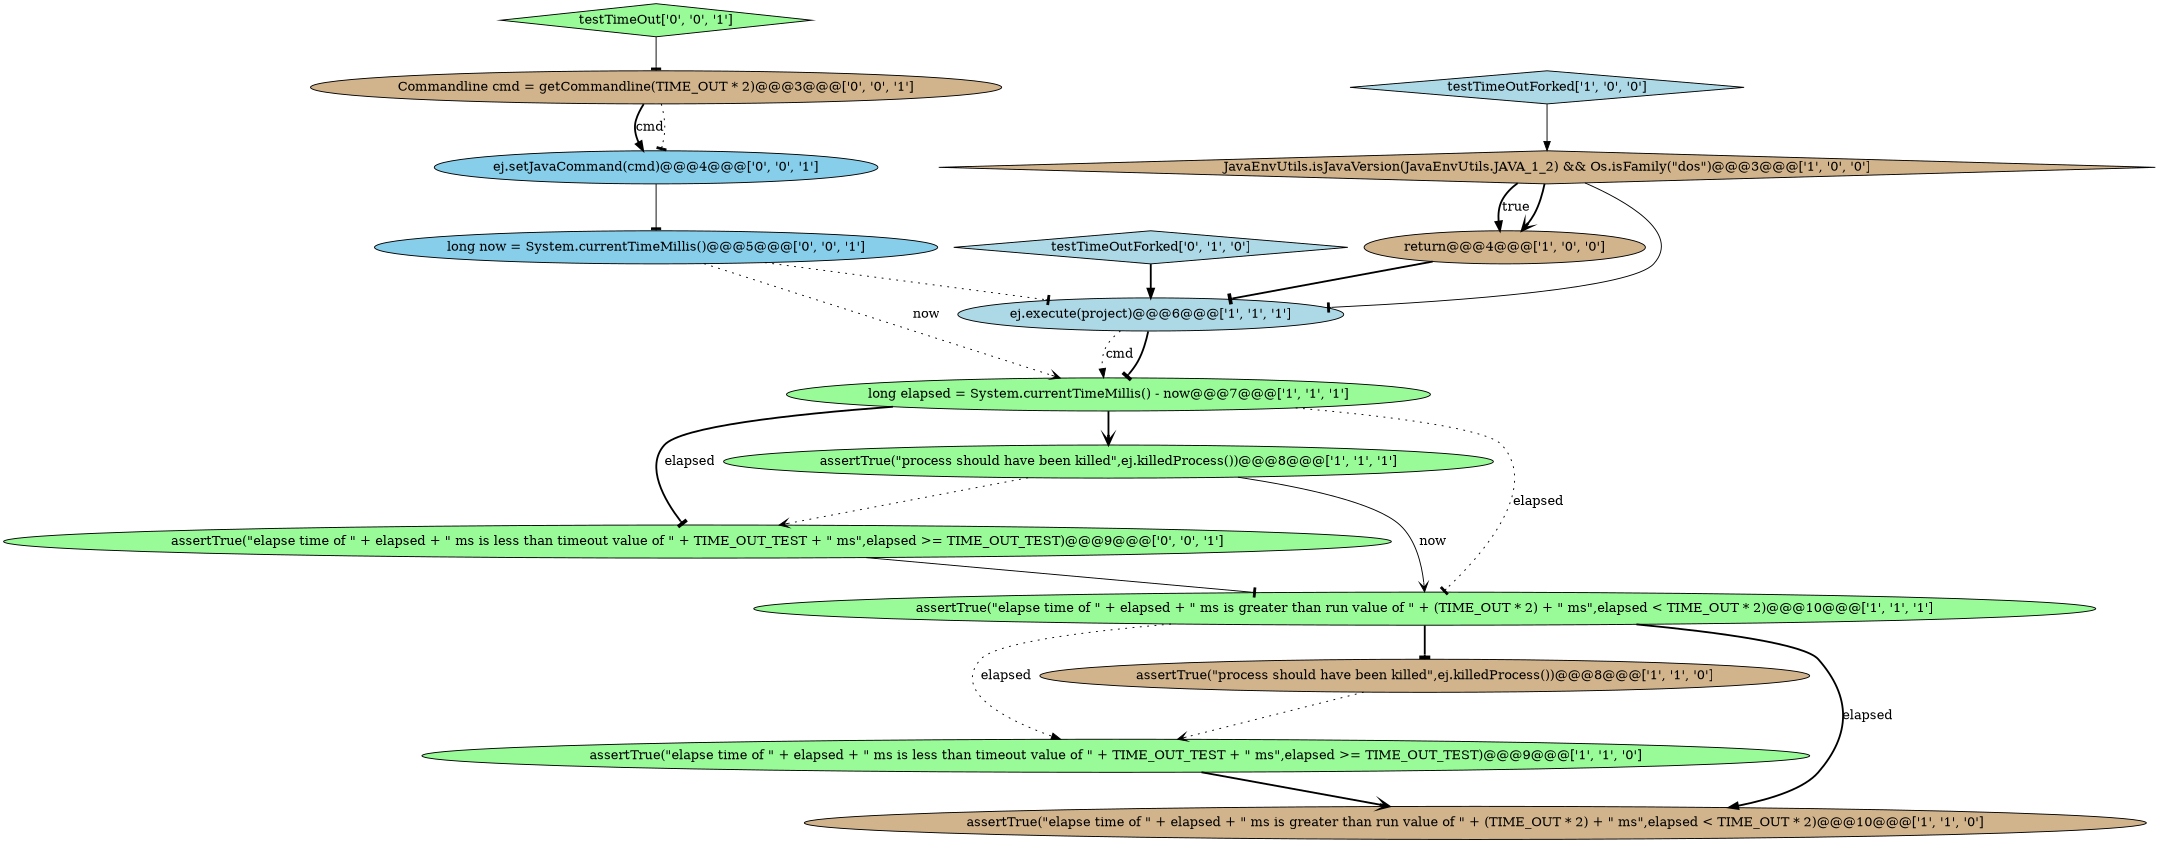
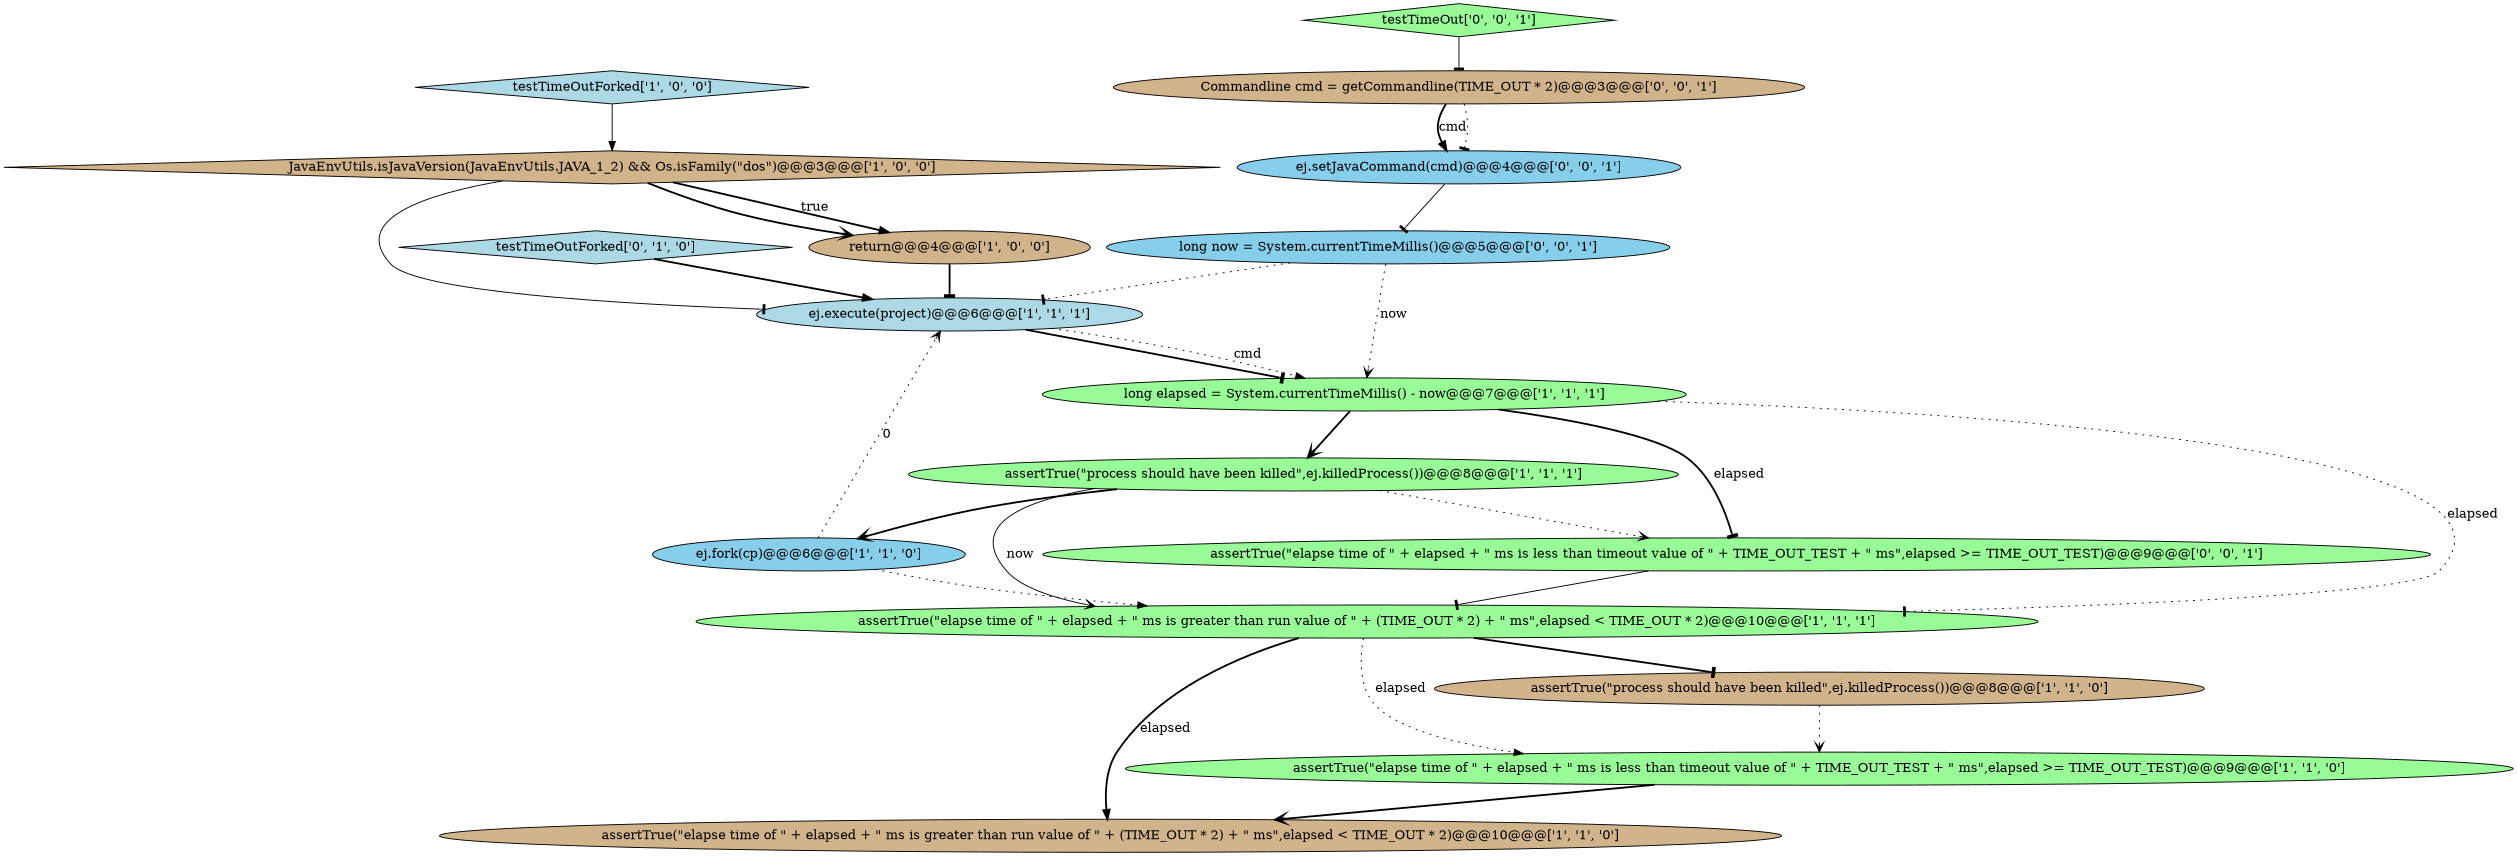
none -> (809, 554)
